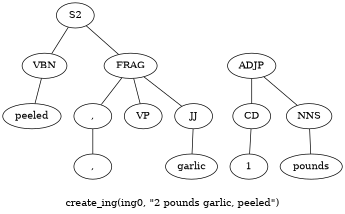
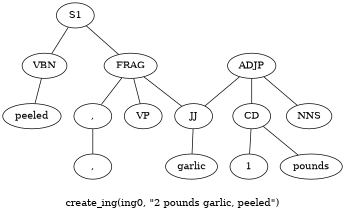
(75, 15) -> (75, 15)
none -> (222, 91)
(310, 141) -> (281, 141)
